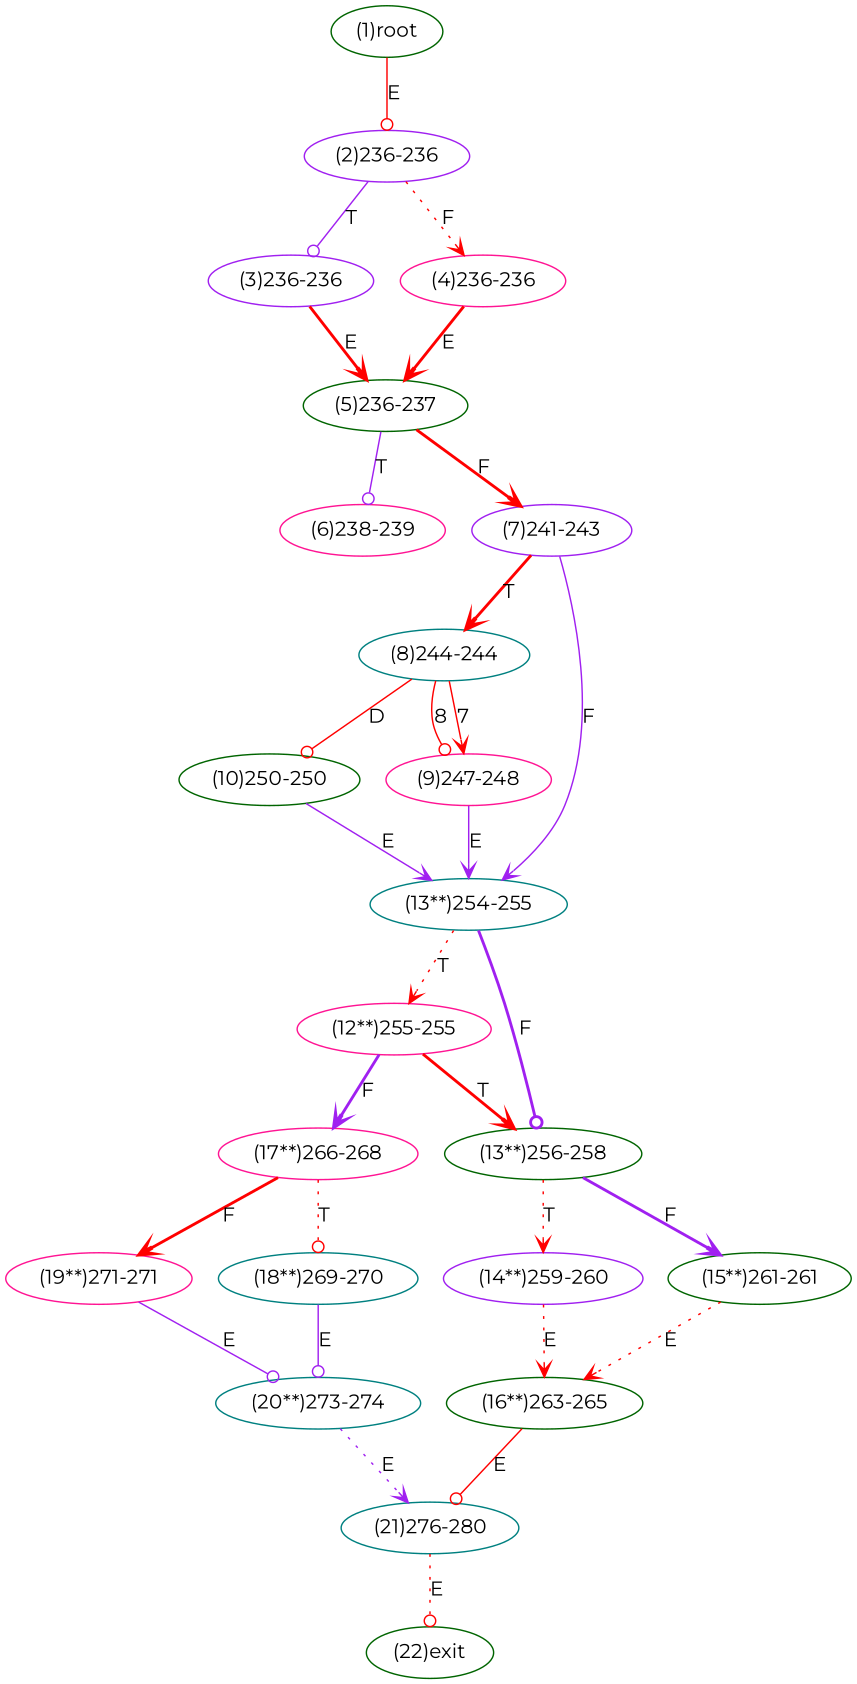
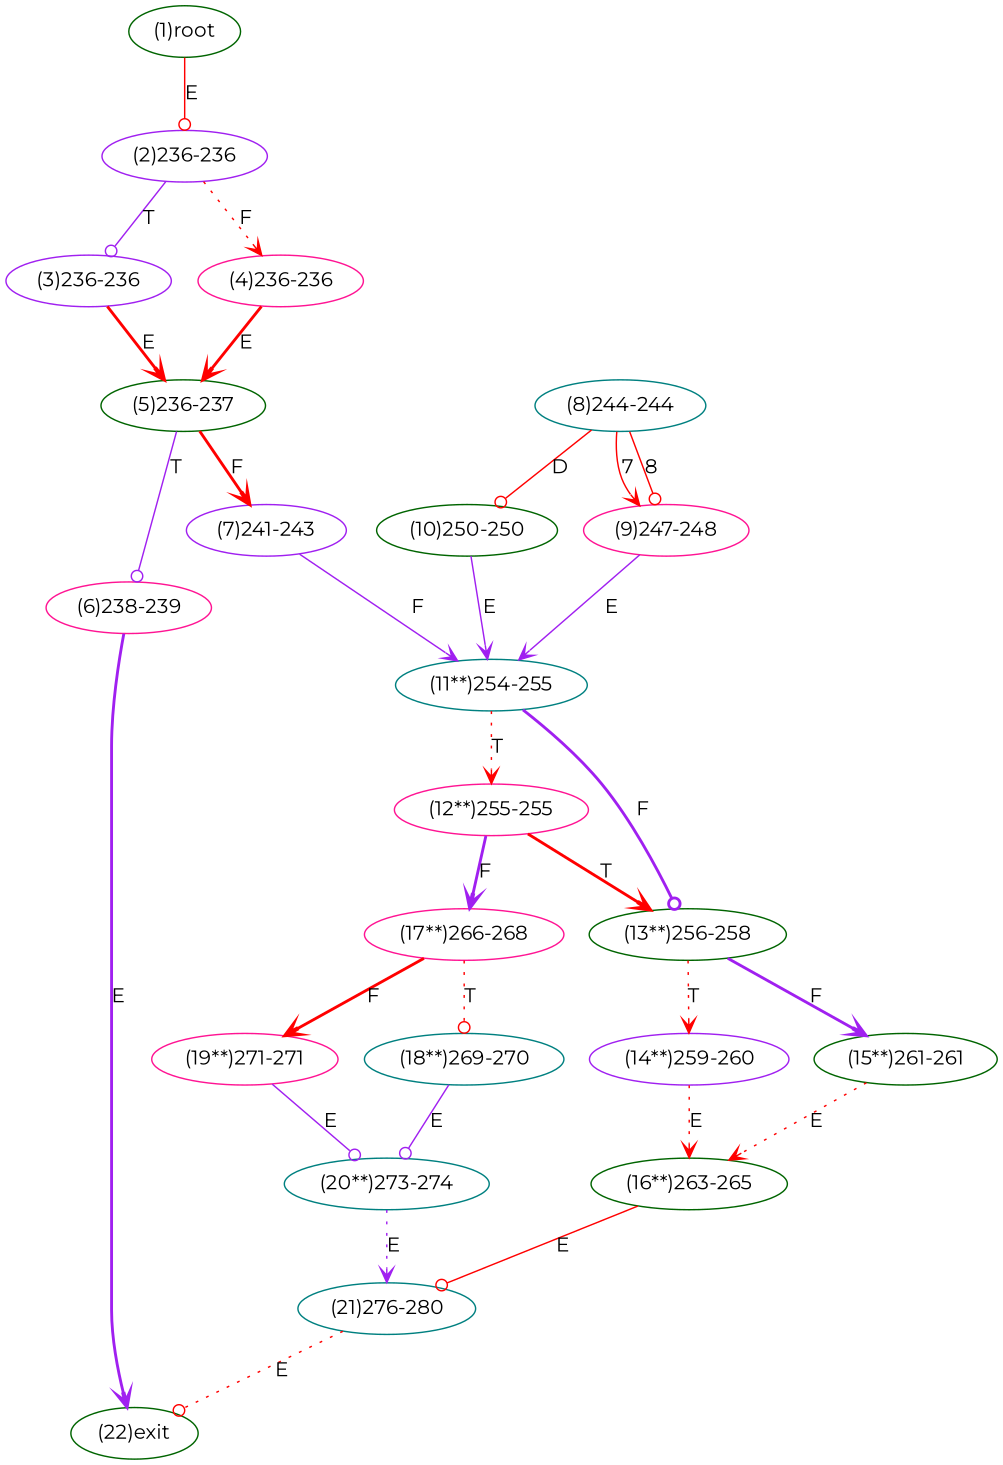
(503, 587) -> none
(469, 904) -> (491, 685)
none -> (112, 1013)
